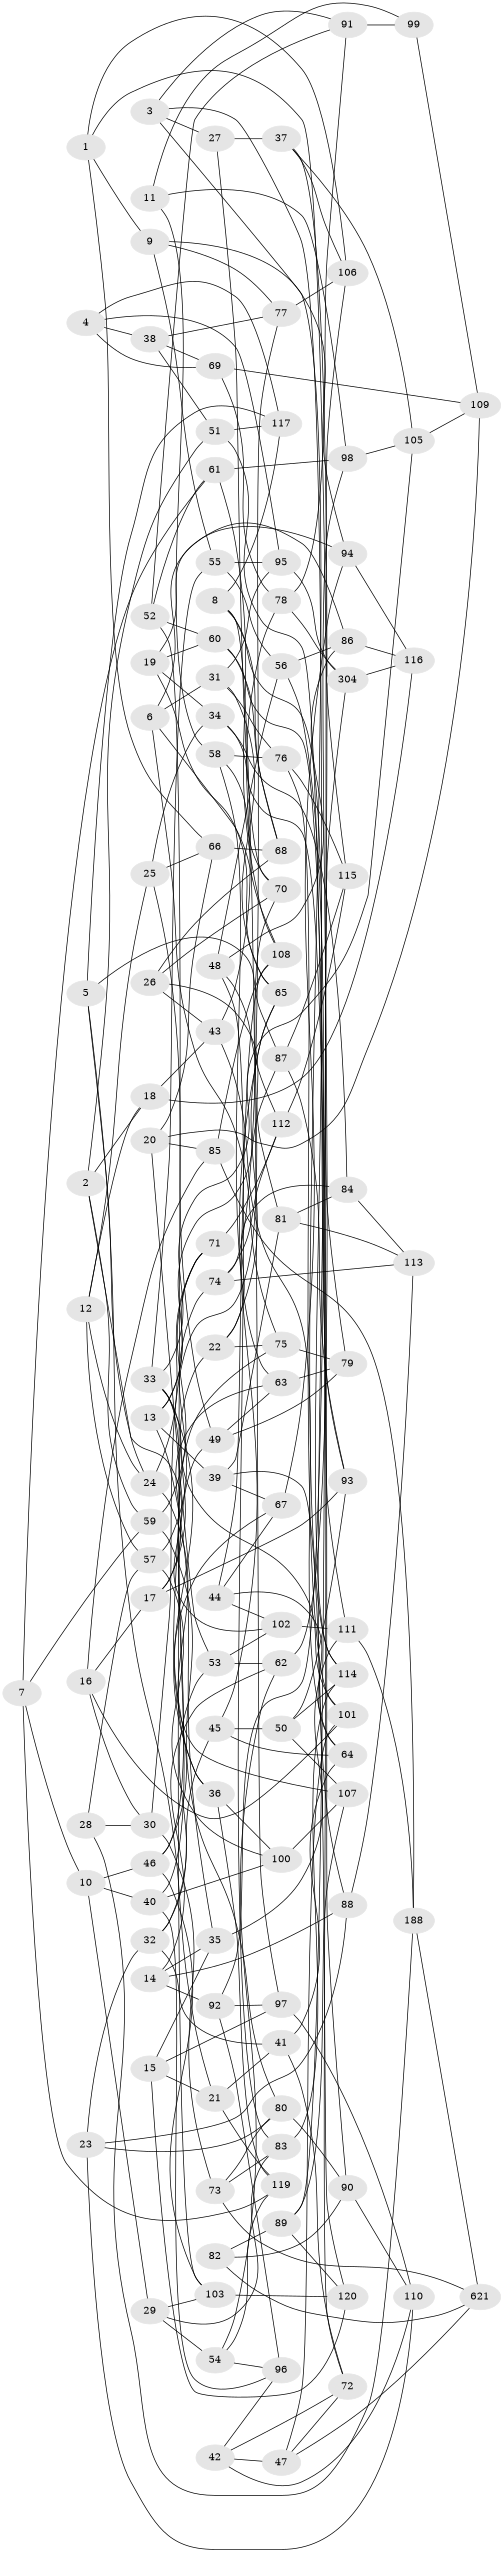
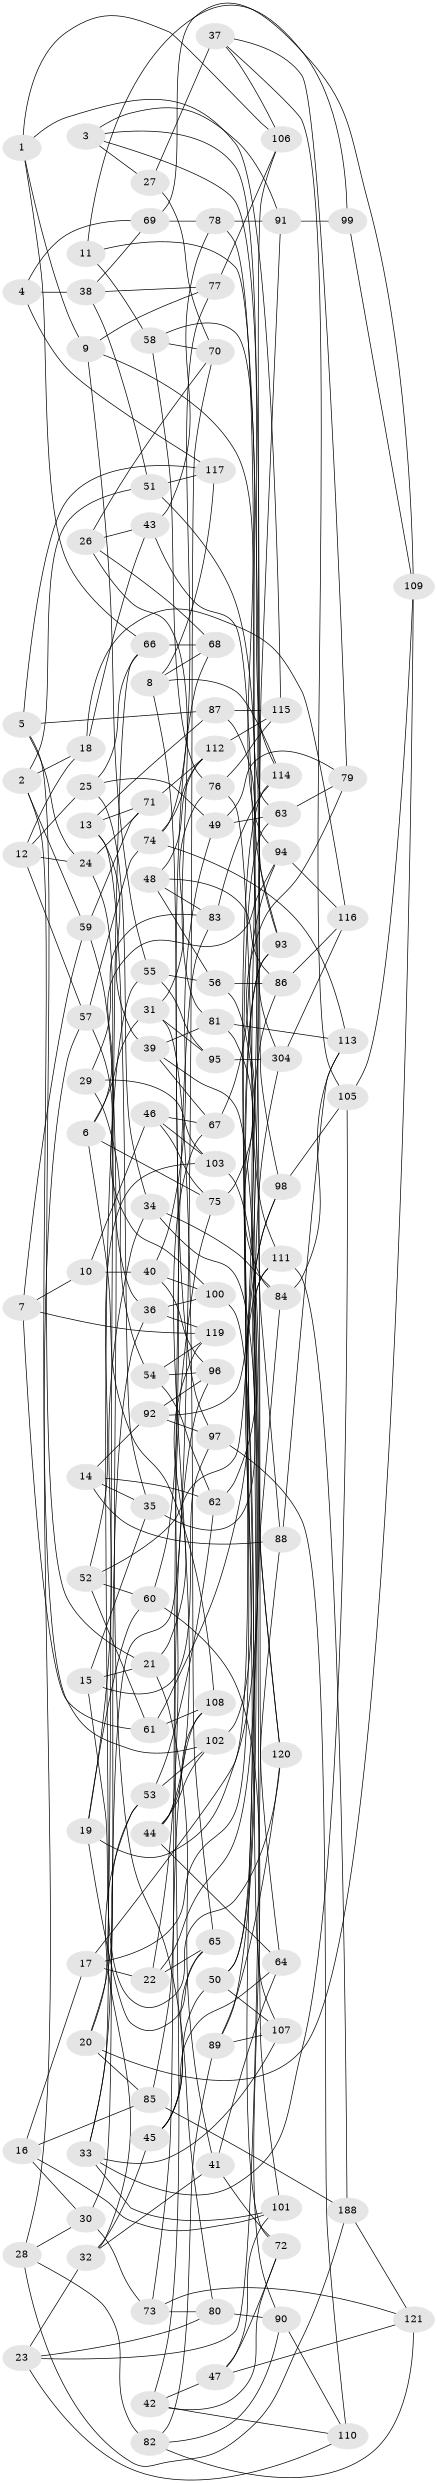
(247, 379) -> none
(115, 2077) -> none
(480, 2297) -> (414, 2320)
none -> (116, 2330)
